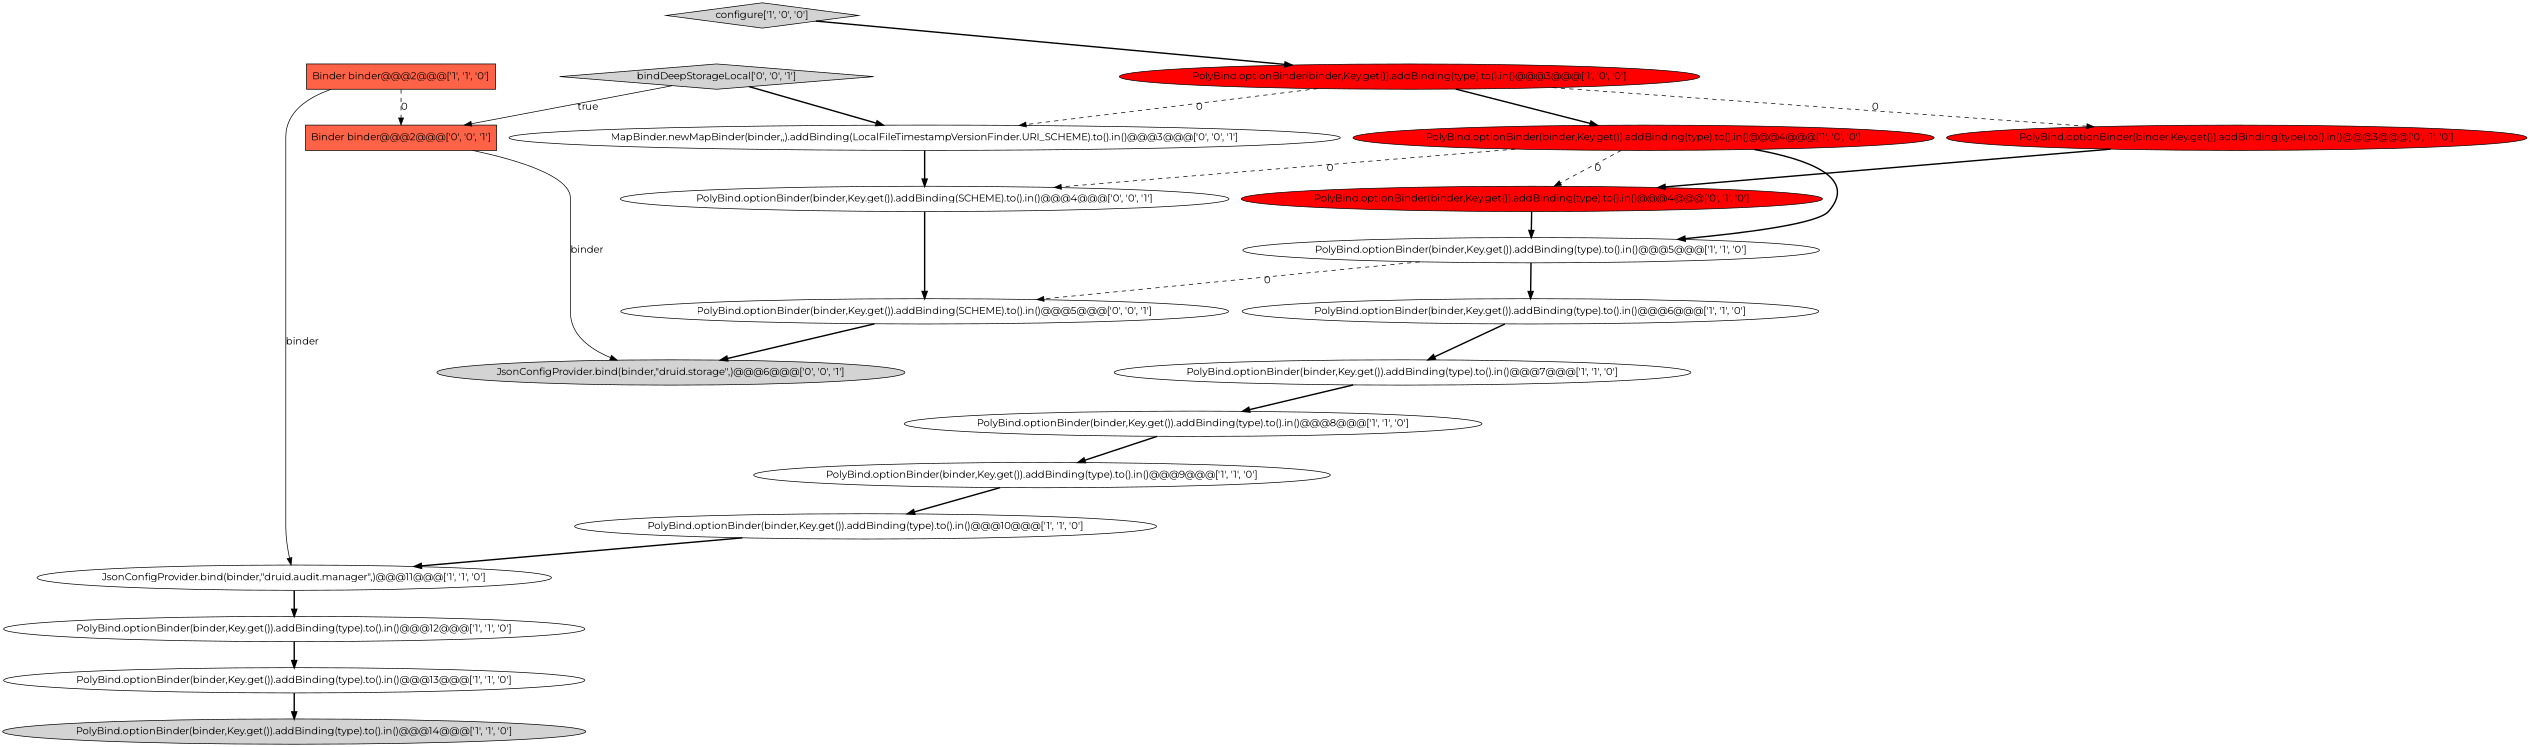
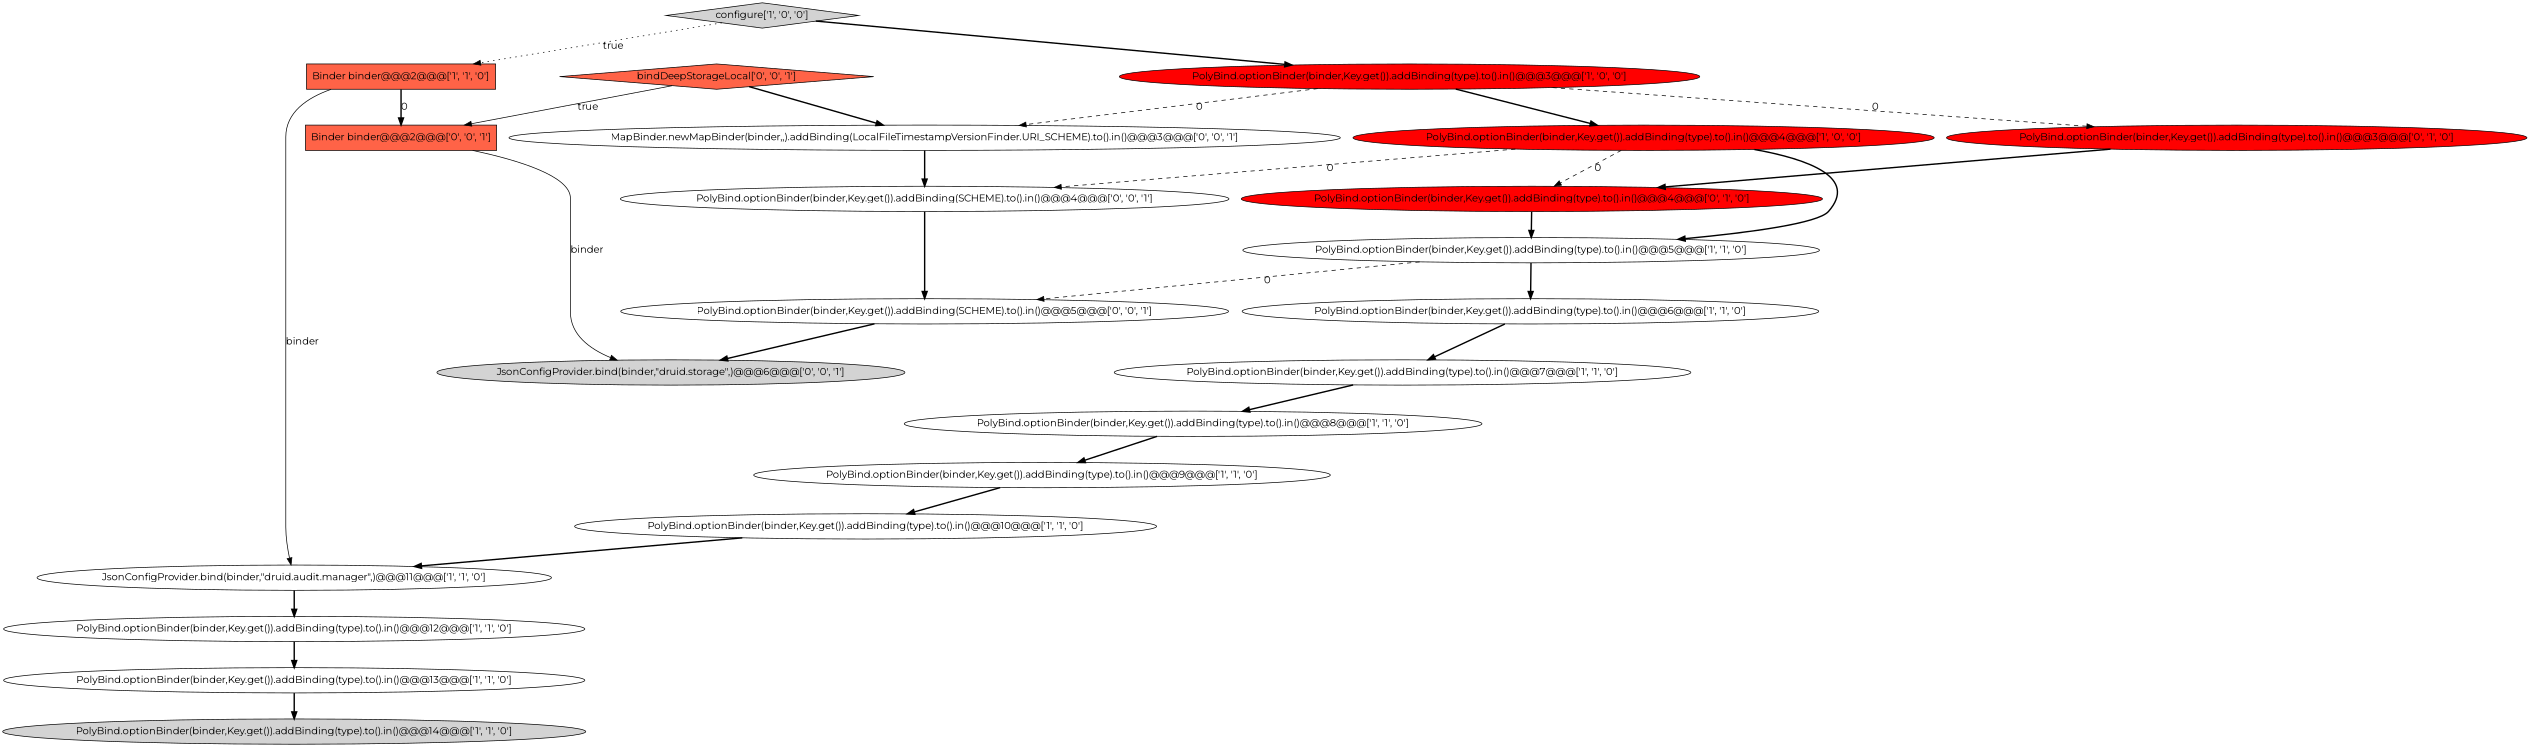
none -> (601, 43)
(717, 77) -> (717, 77)
(401, 104) -> (401, 104)
